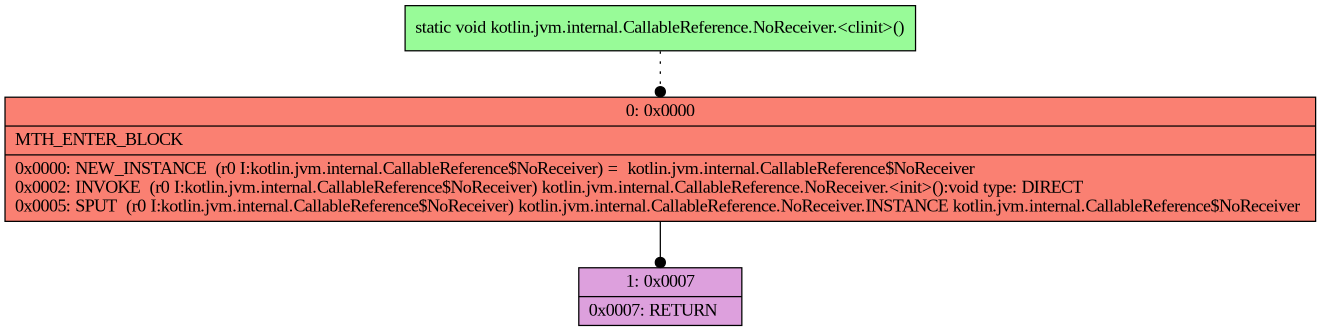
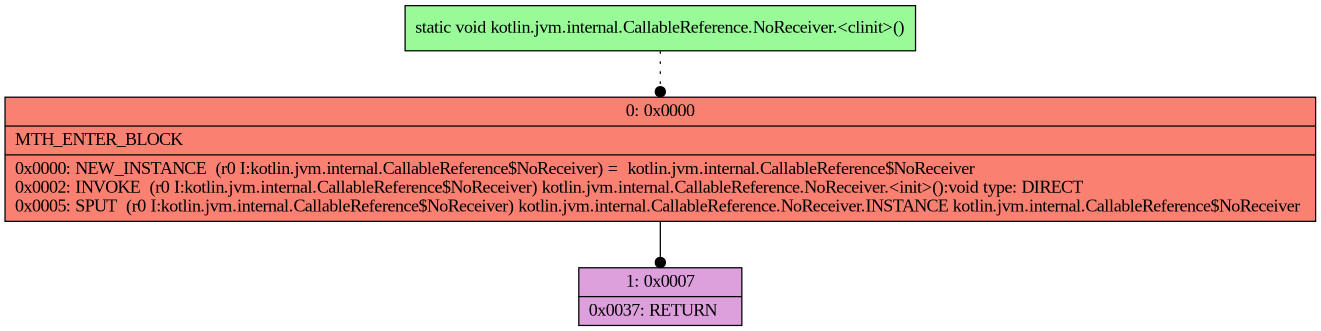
(660, 310) -> (660, 310)
